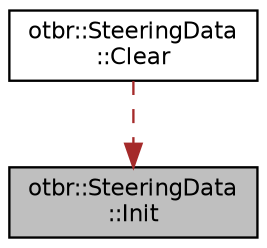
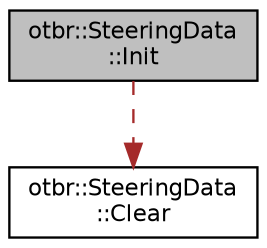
(133, 112) -> (133, 112)
